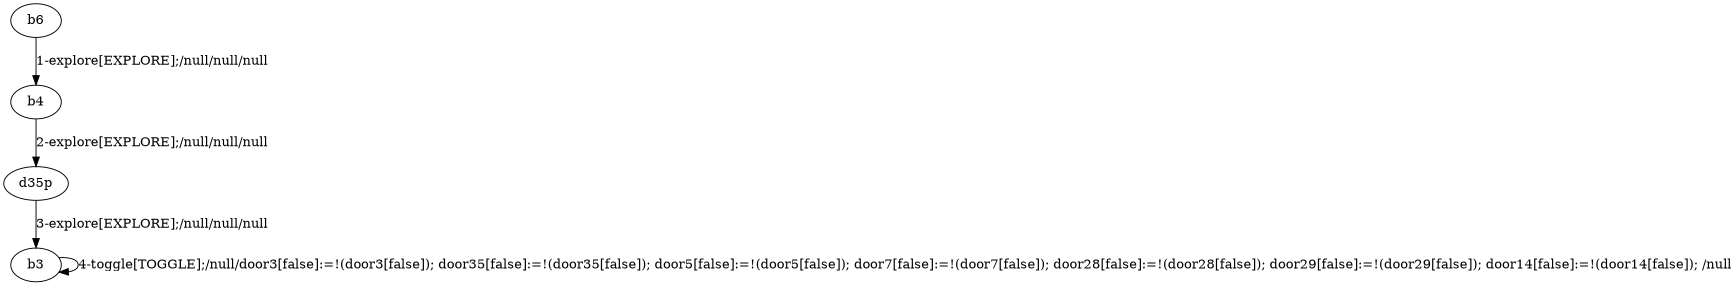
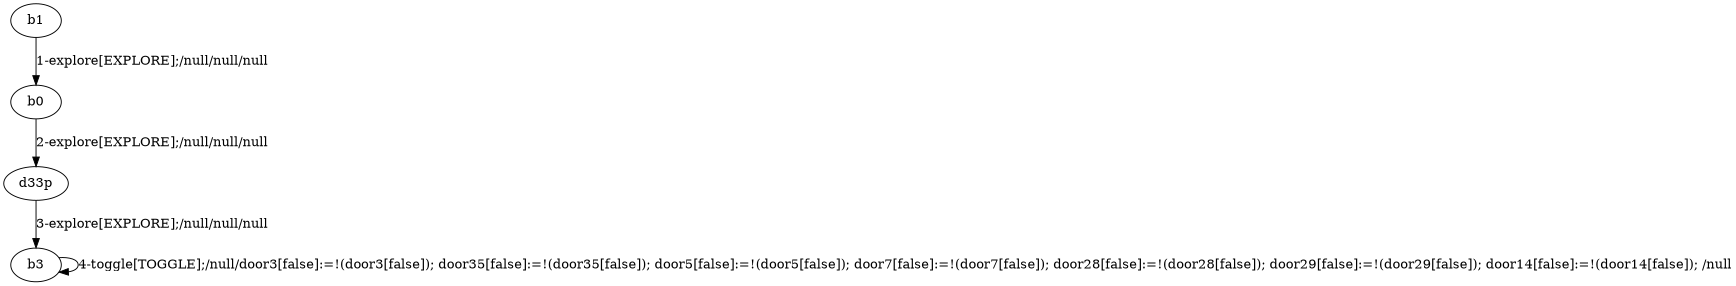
(36, 21) -> (36, 21)
(36, 102) -> (36, 102)
(36, 183) -> (36, 183)
